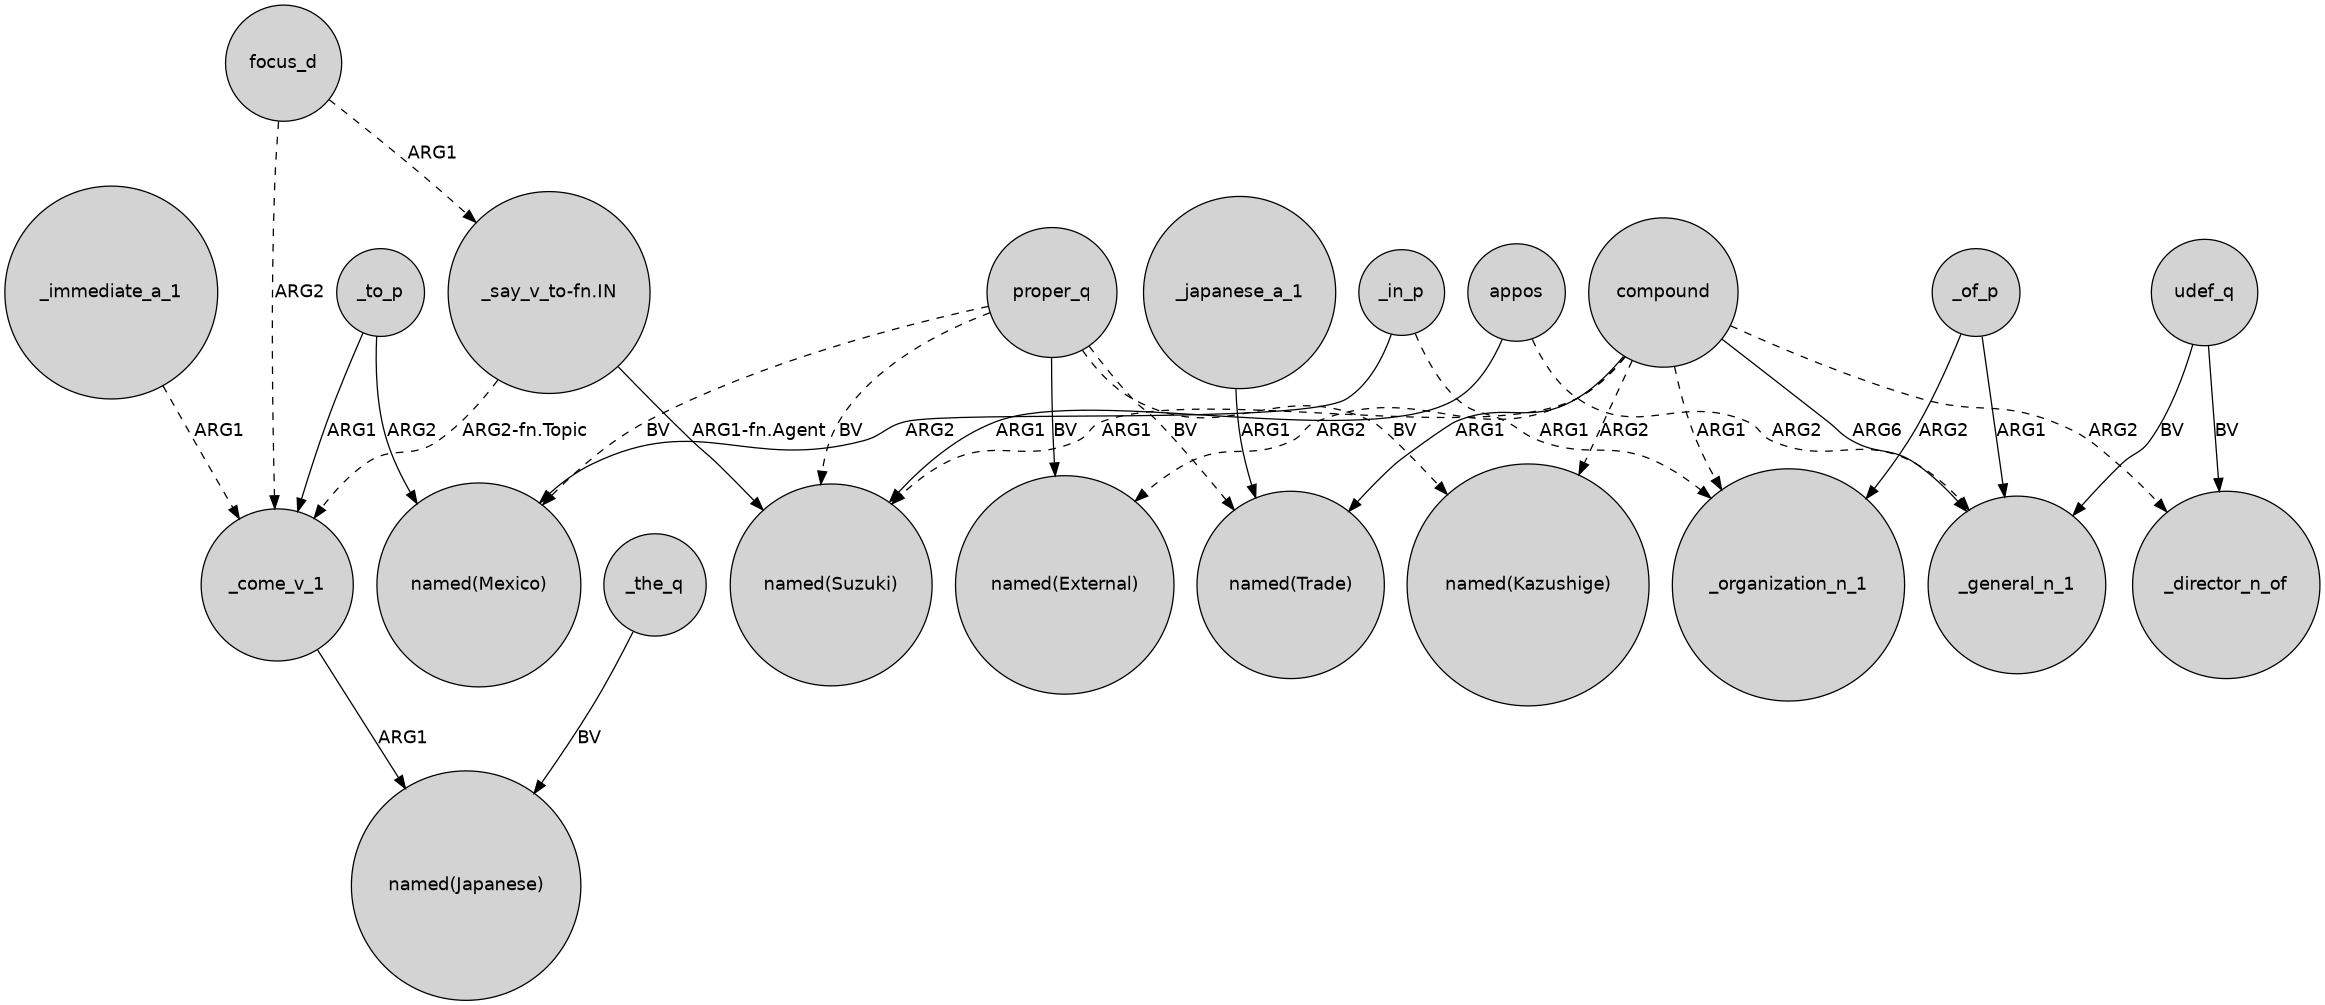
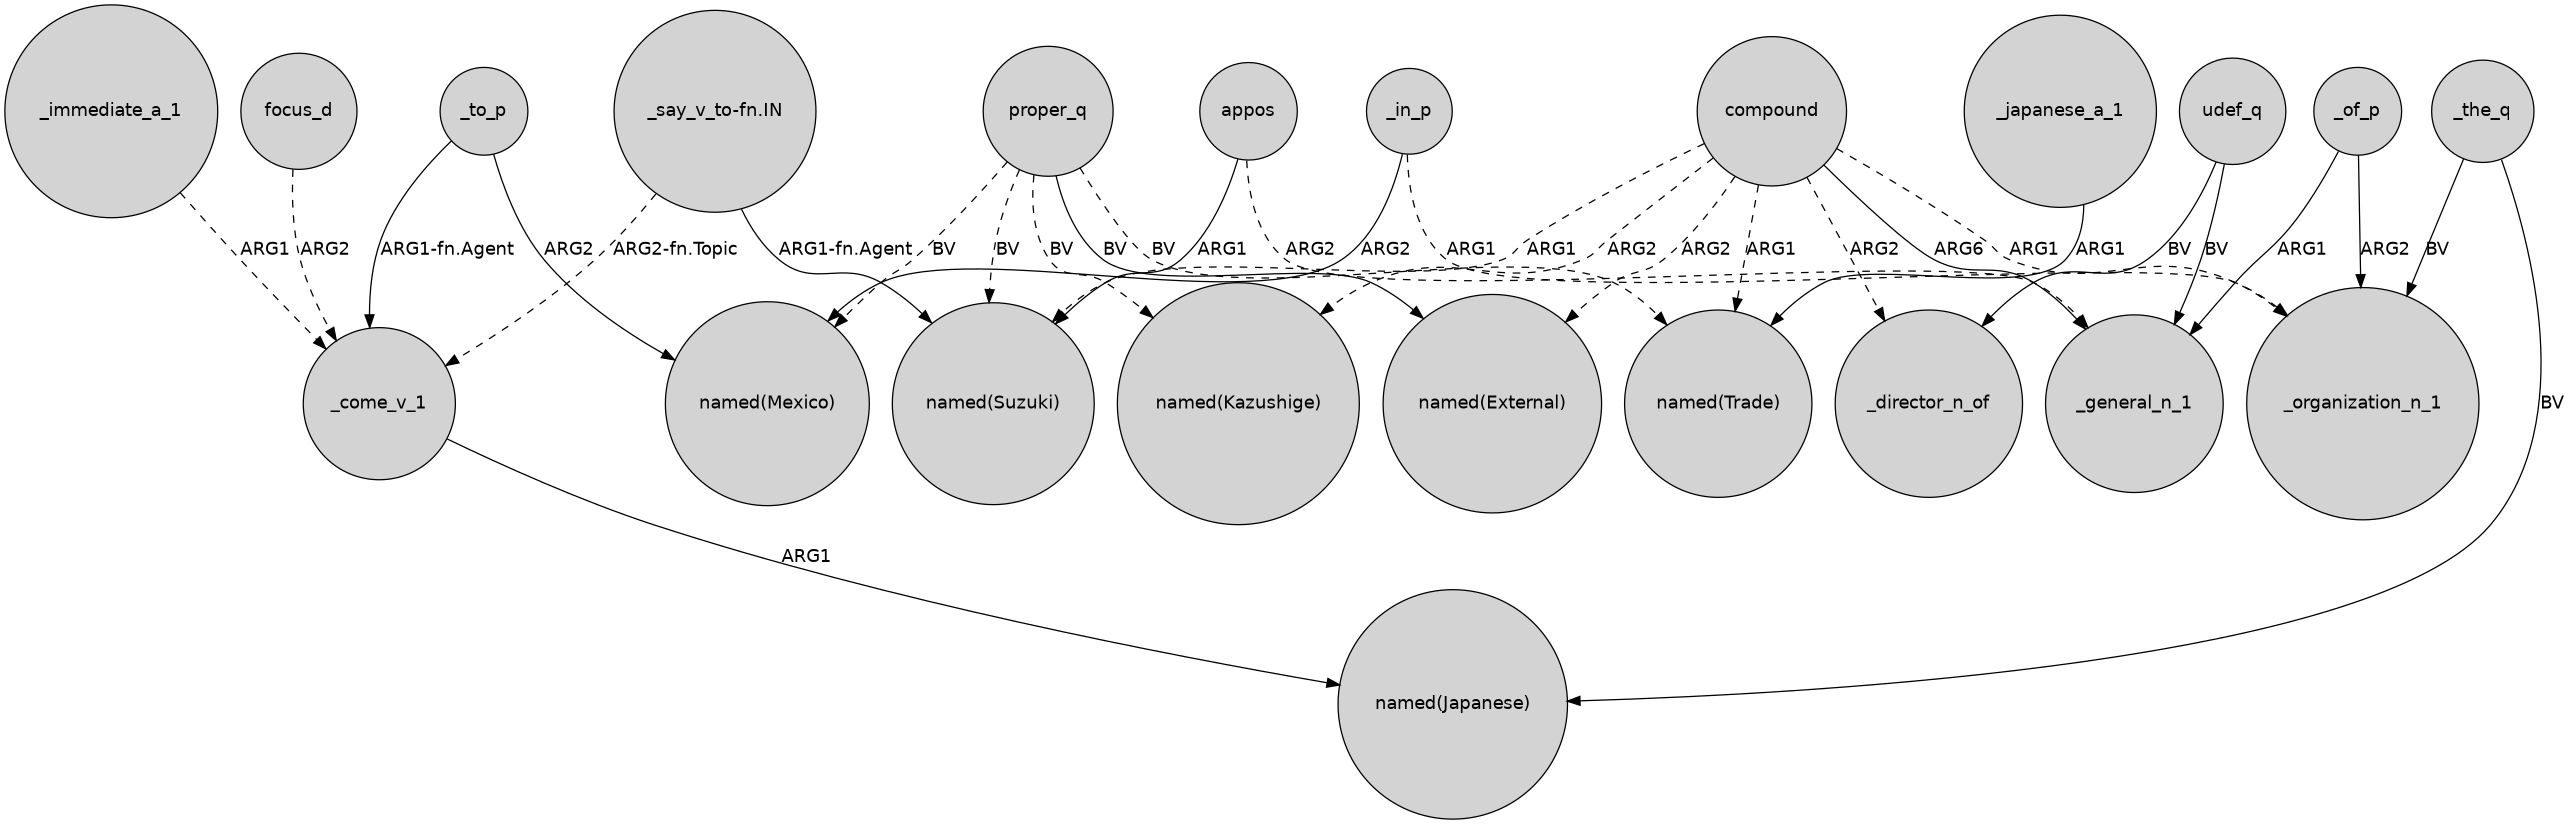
(398, 155) -> none
none -> (2438, 221)
(1448, 426) -> (1748, 242)
(353, 431) -> (448, 250)
